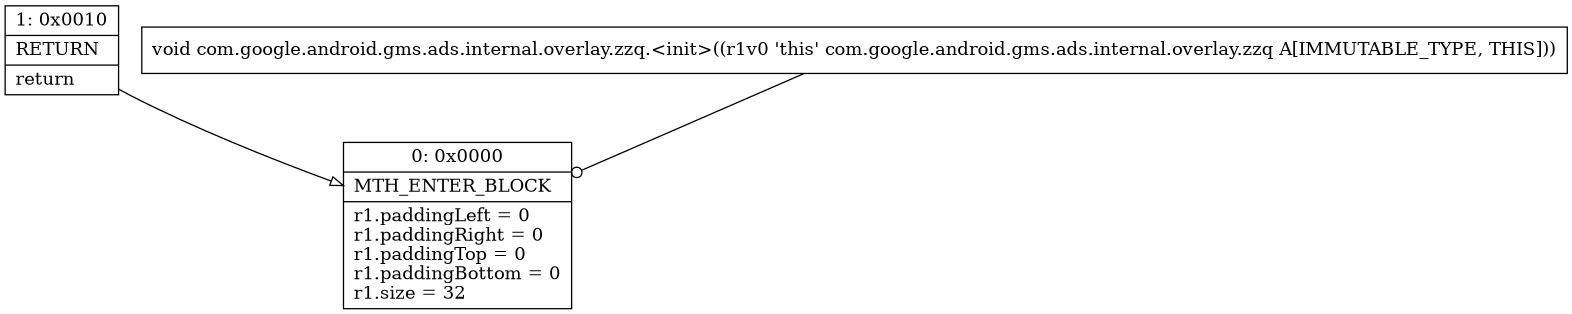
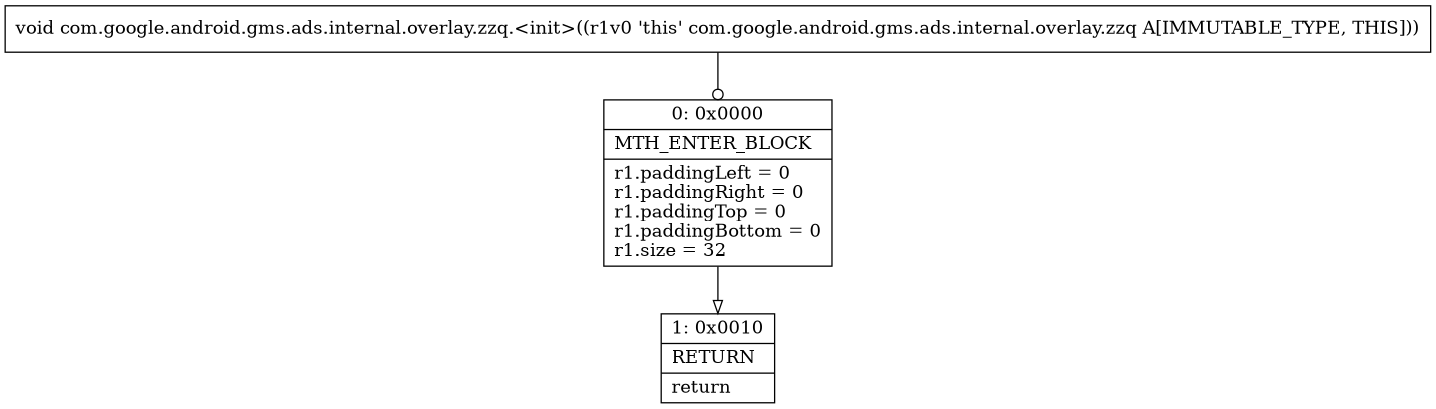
(224, 139) -> (718, 283)
